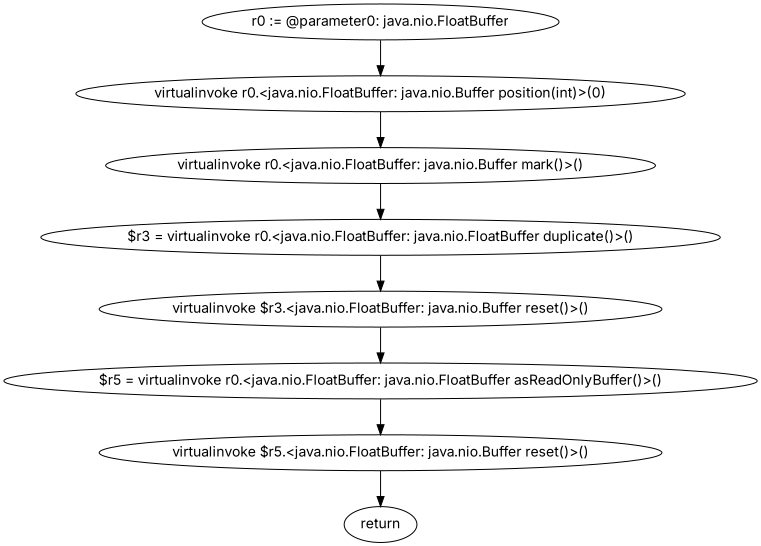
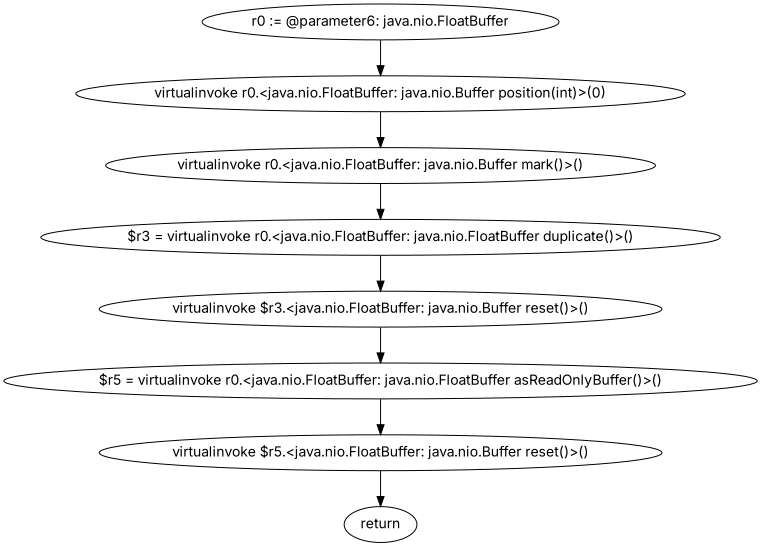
(381, 22) -> (381, 22)
